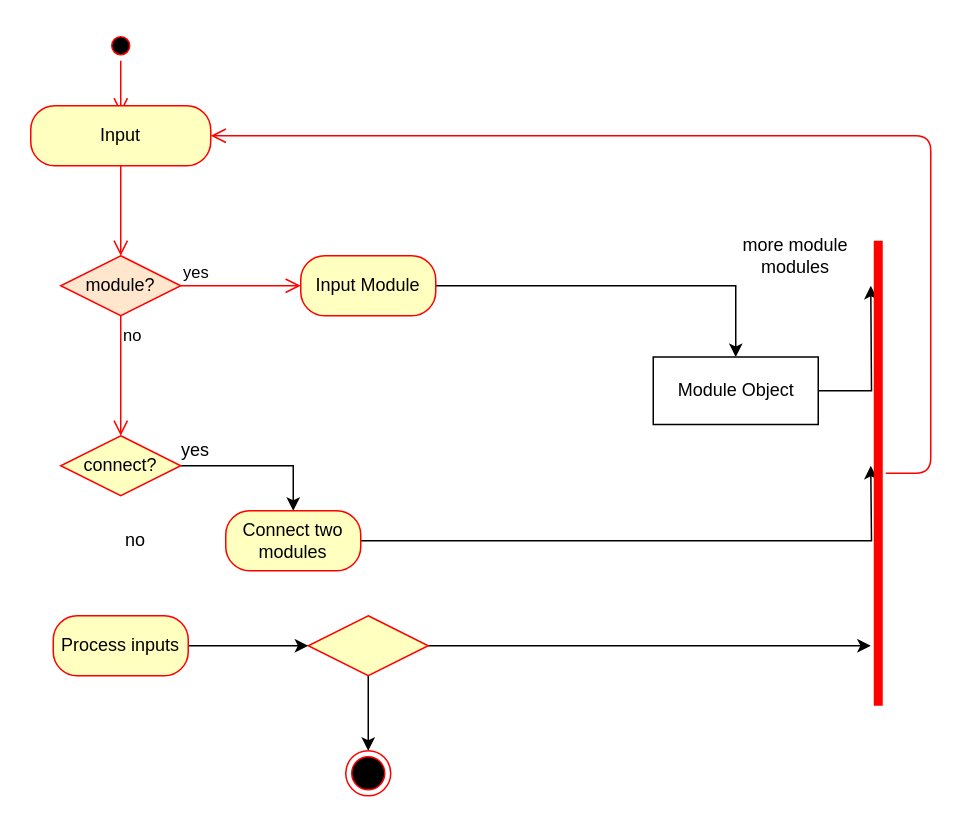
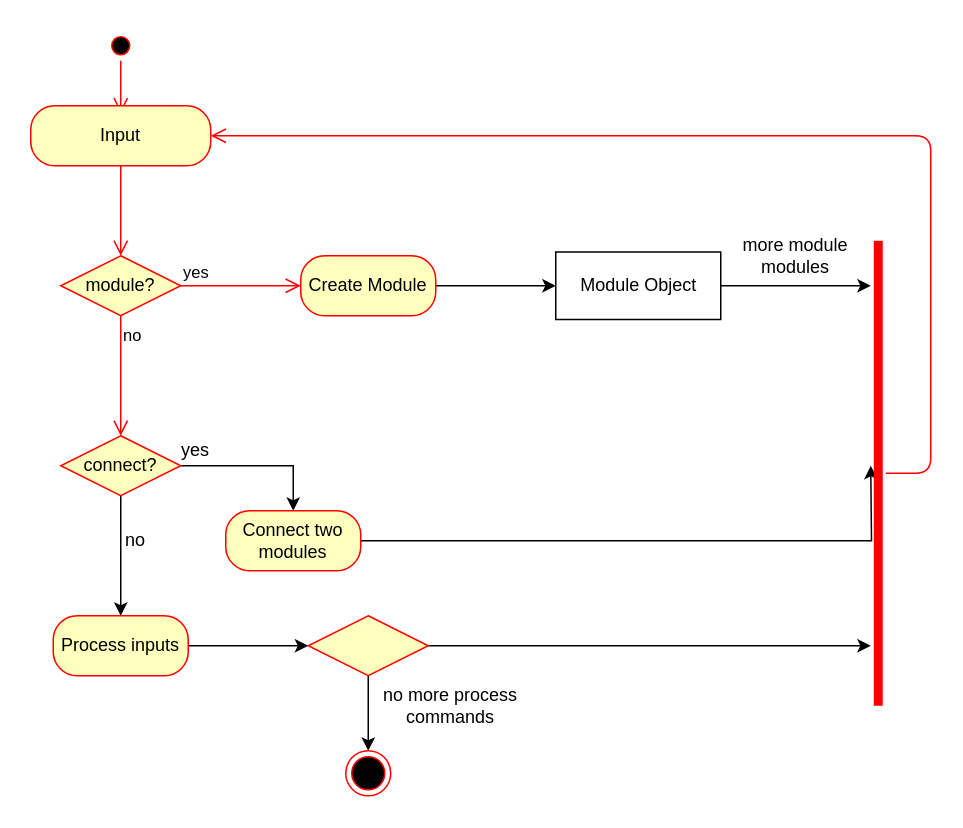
(121, 286) -> (121, 286)
(368, 286) -> (368, 286)
(736, 391) -> (638, 286)
none -> (121, 551)
none -> (451, 706)
